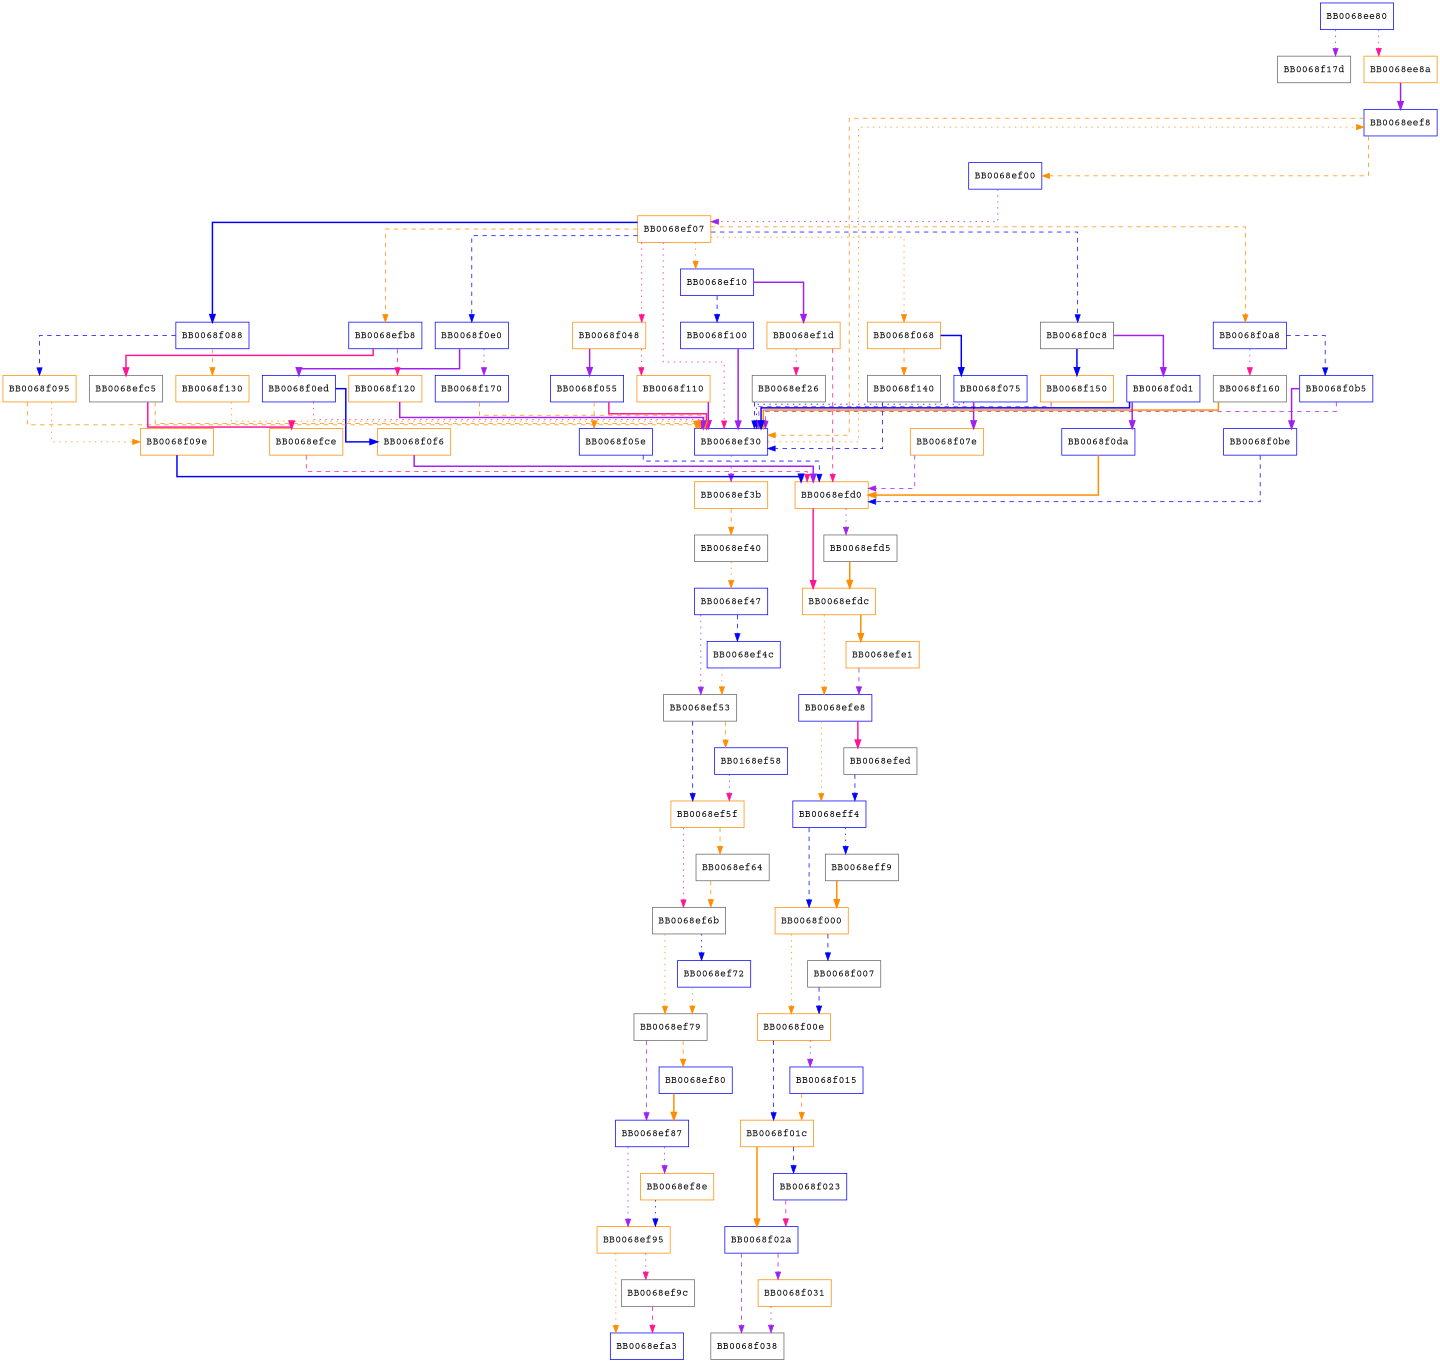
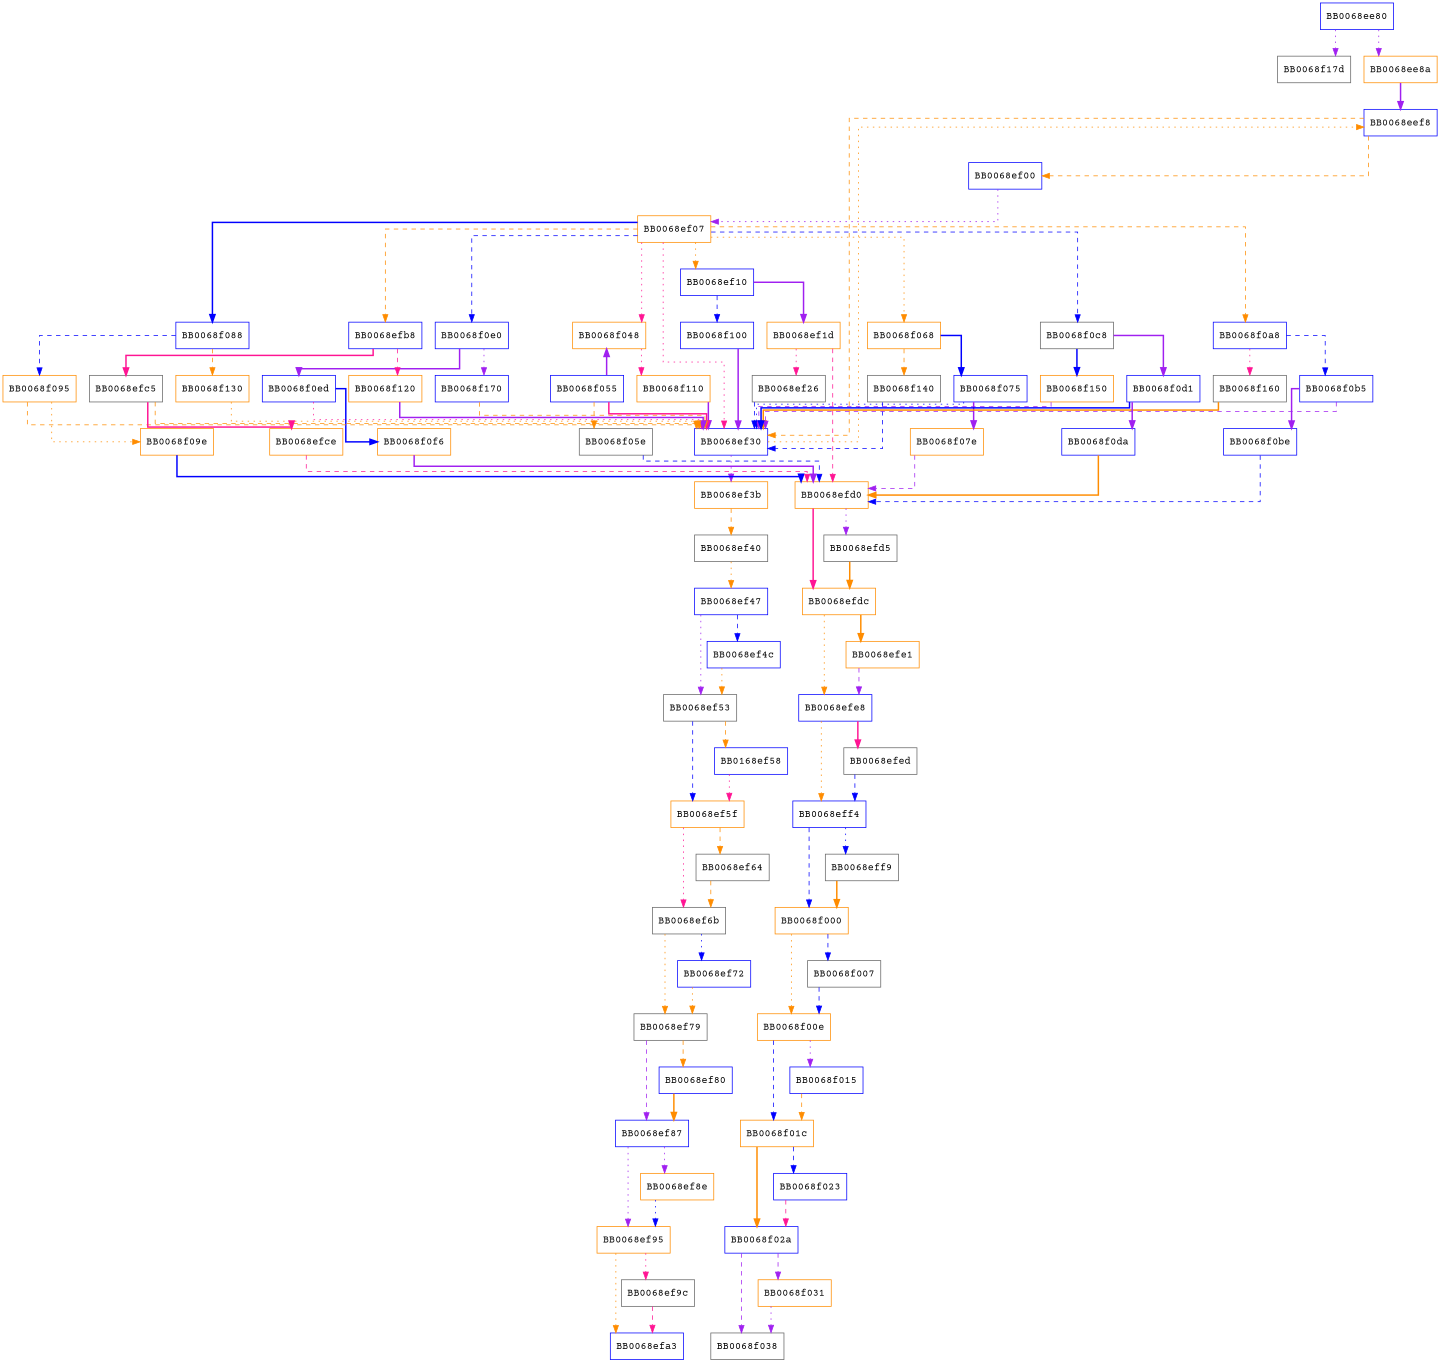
(1379, 39) -> (1379, 39)
(590, 358) -> (607, 366)
(616, 442) -> (616, 442)
